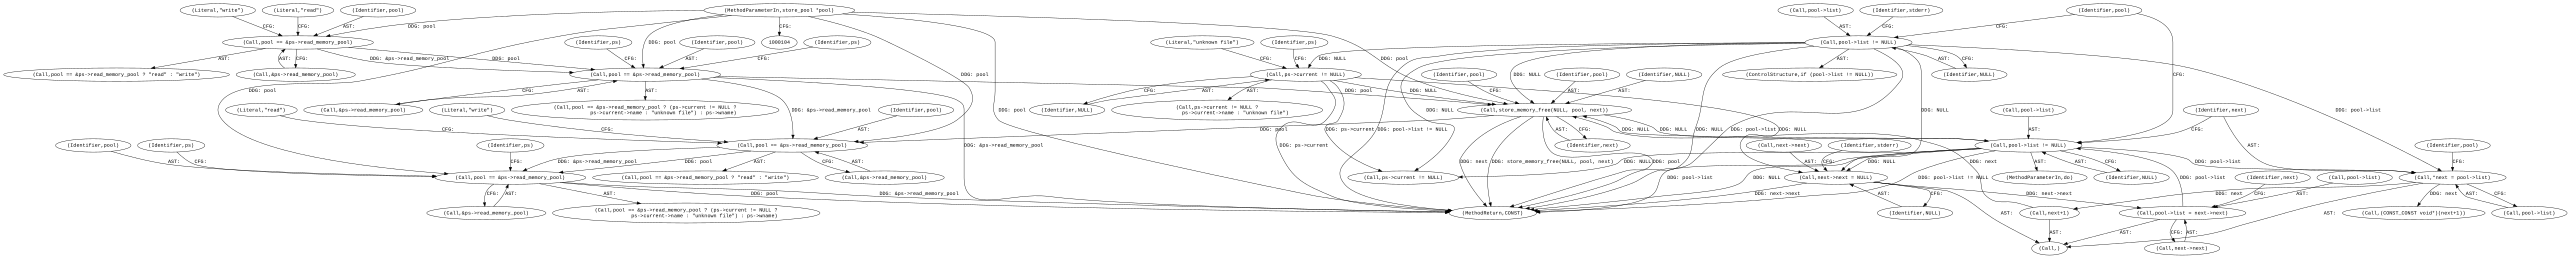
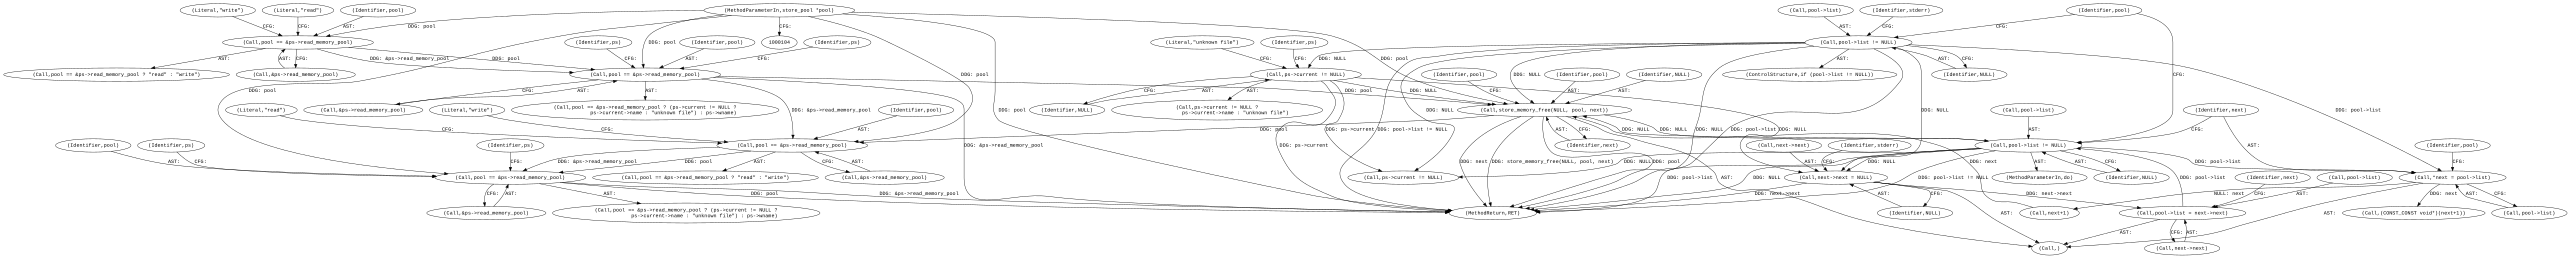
(2229, 194) -> (2229, 194)
(1493, 213) -> (1493, 213)
(2049, 229) -> (1778, 193)
